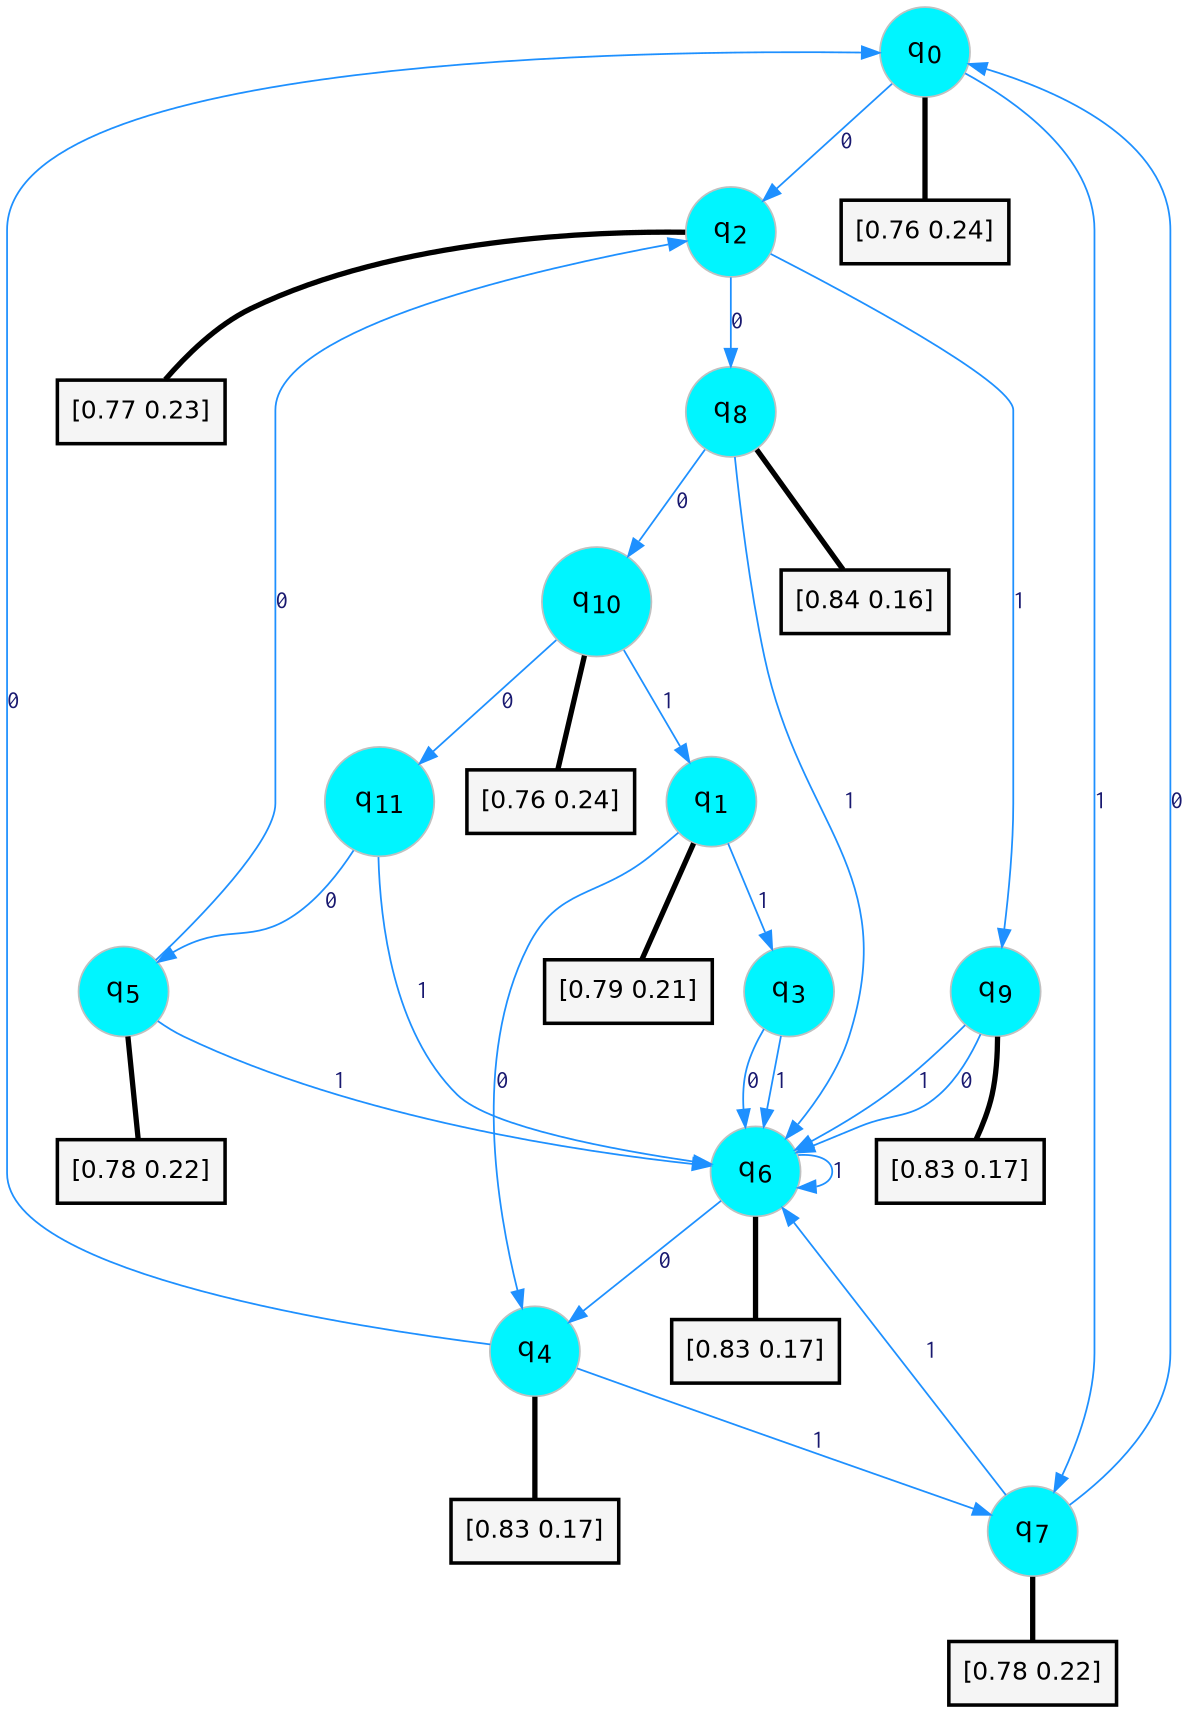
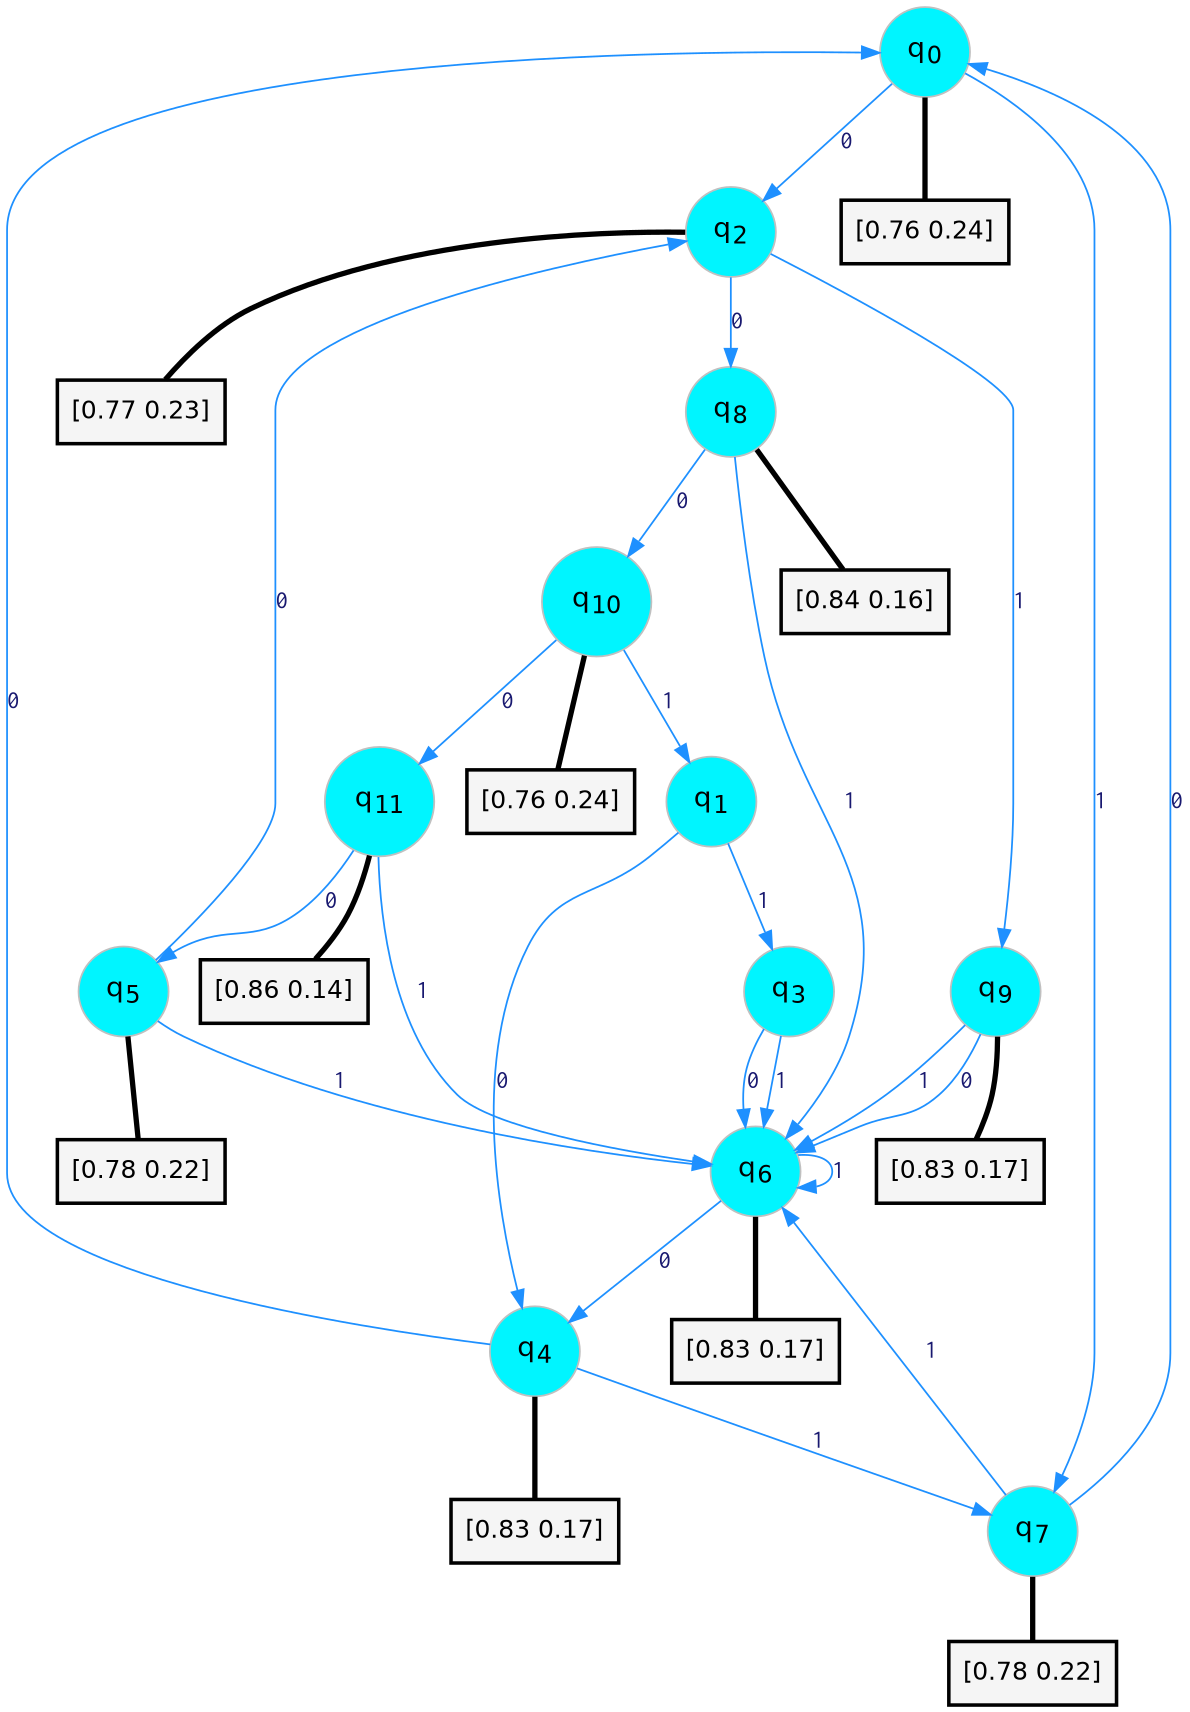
none -> (284, 992)
(628, 992) -> none
